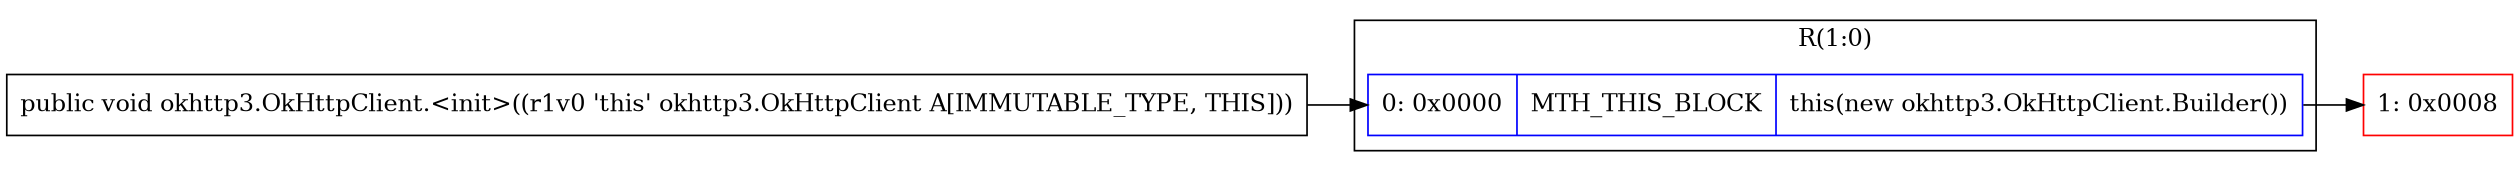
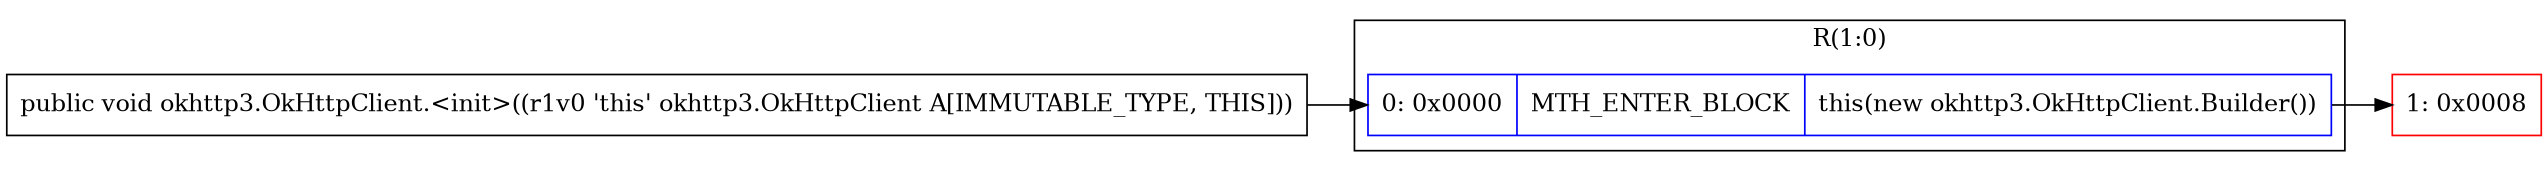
(1646, 104) -> (1661, 104)
